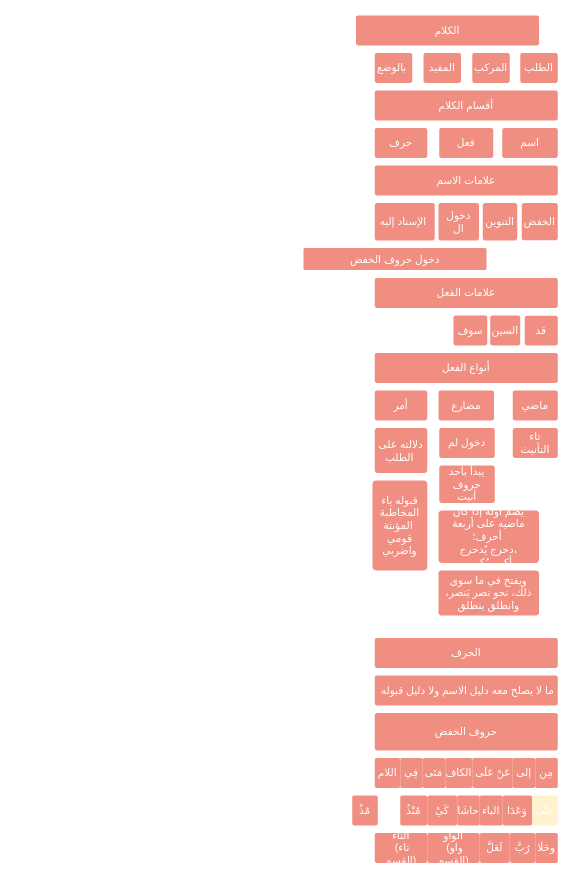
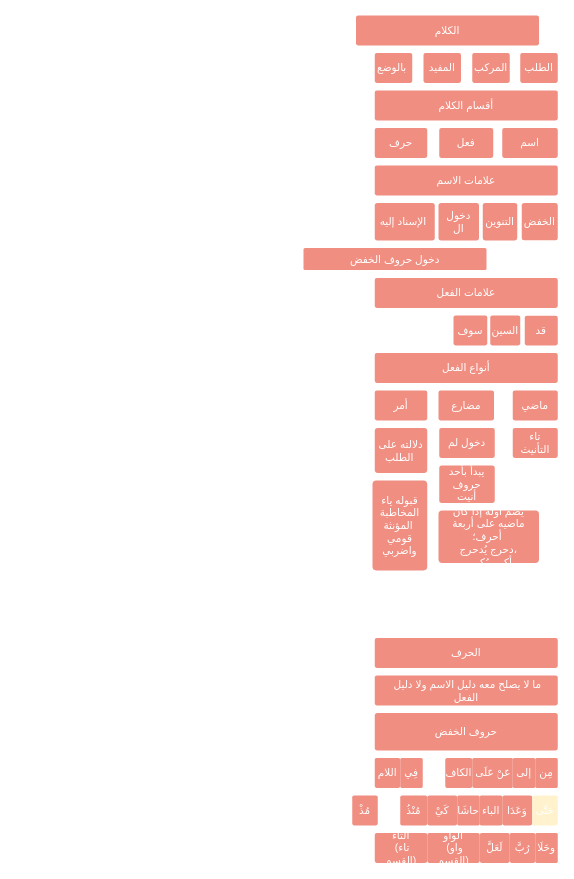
(489, 593) -> none
(466, 690) -> (466, 690)
(434, 773) -> none
